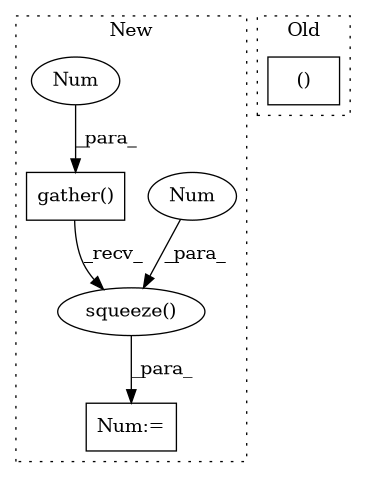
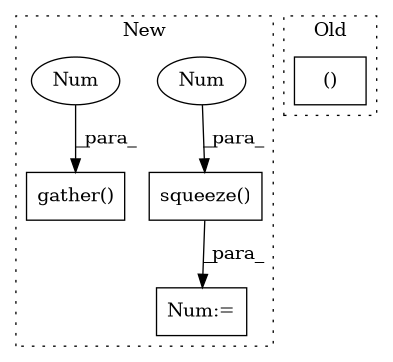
(79, 252) -> none
(131, 312) -> (206, 196)
